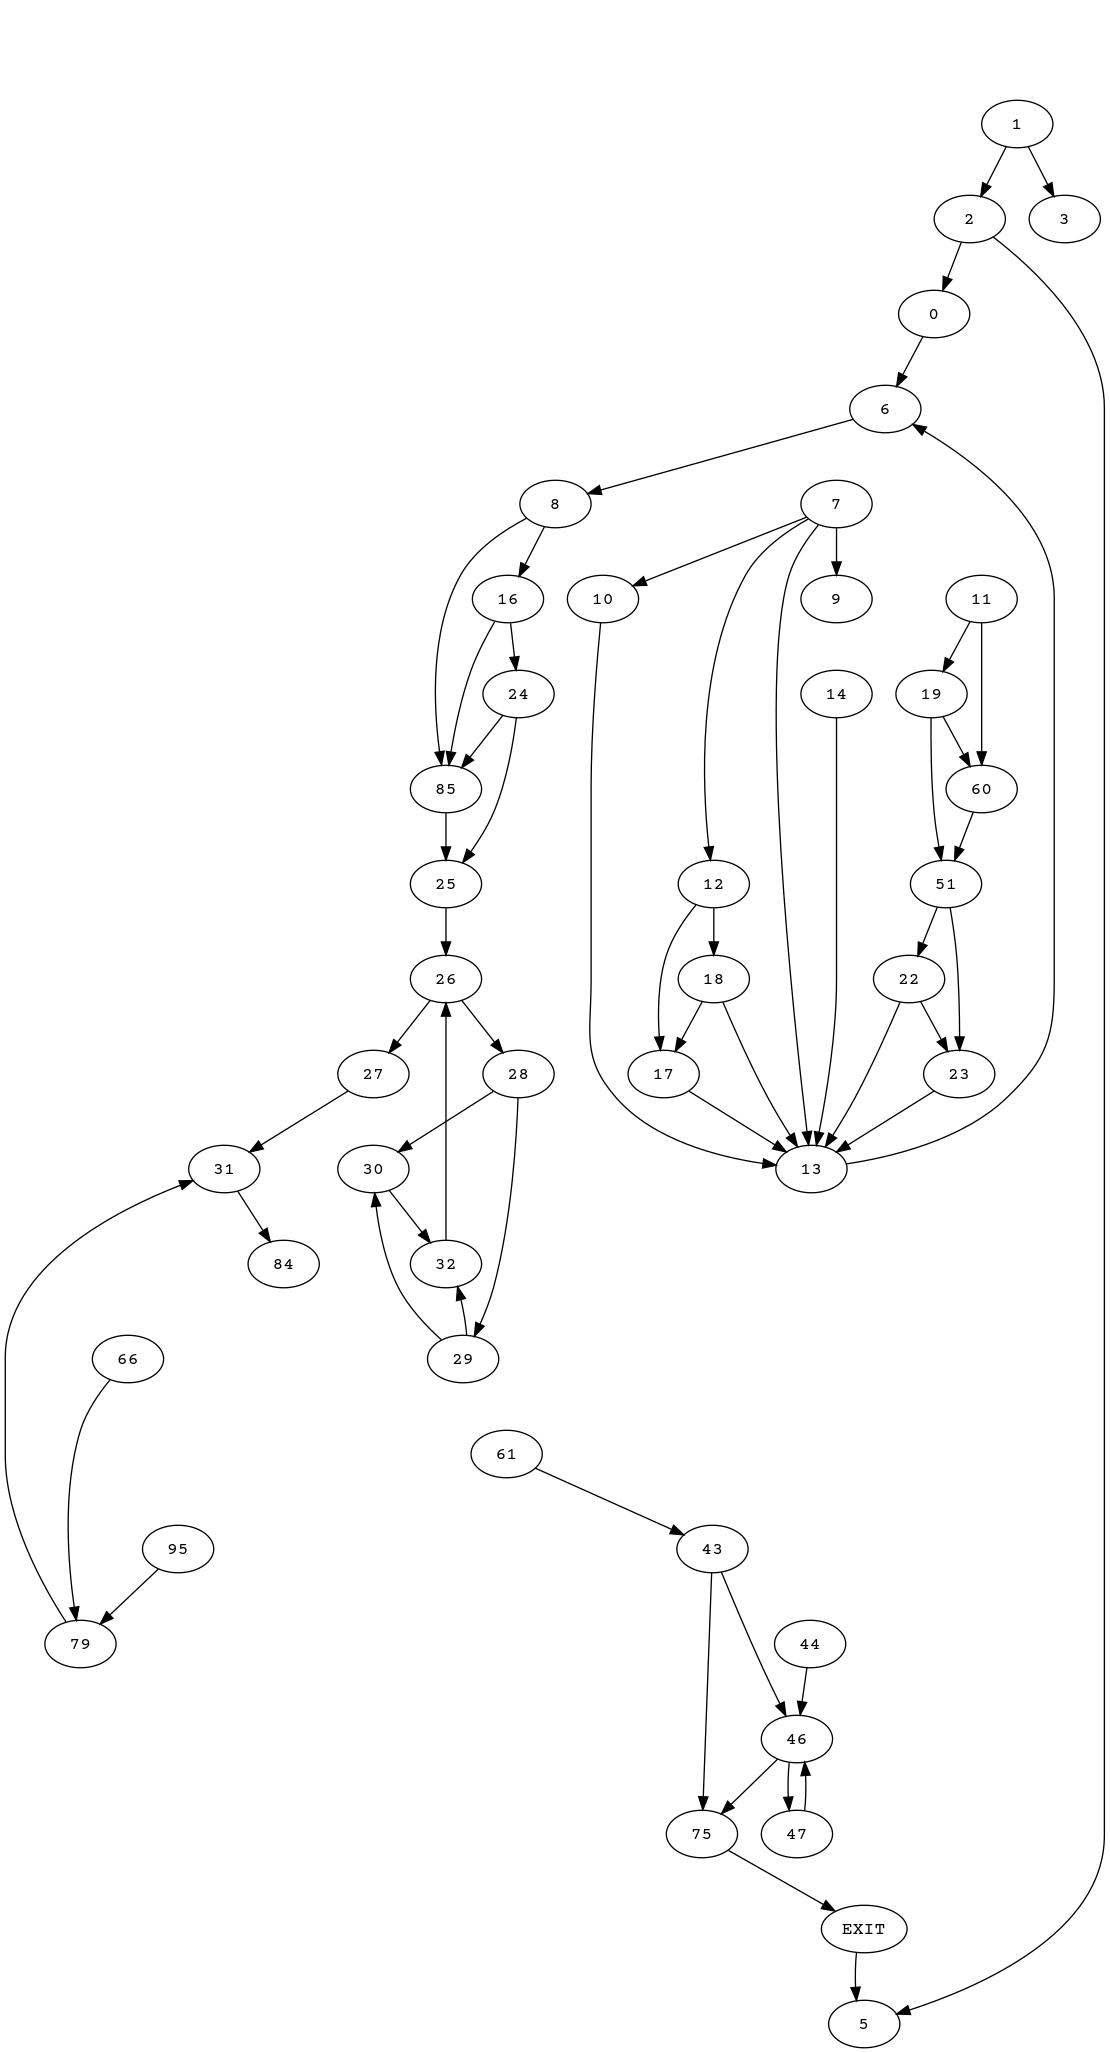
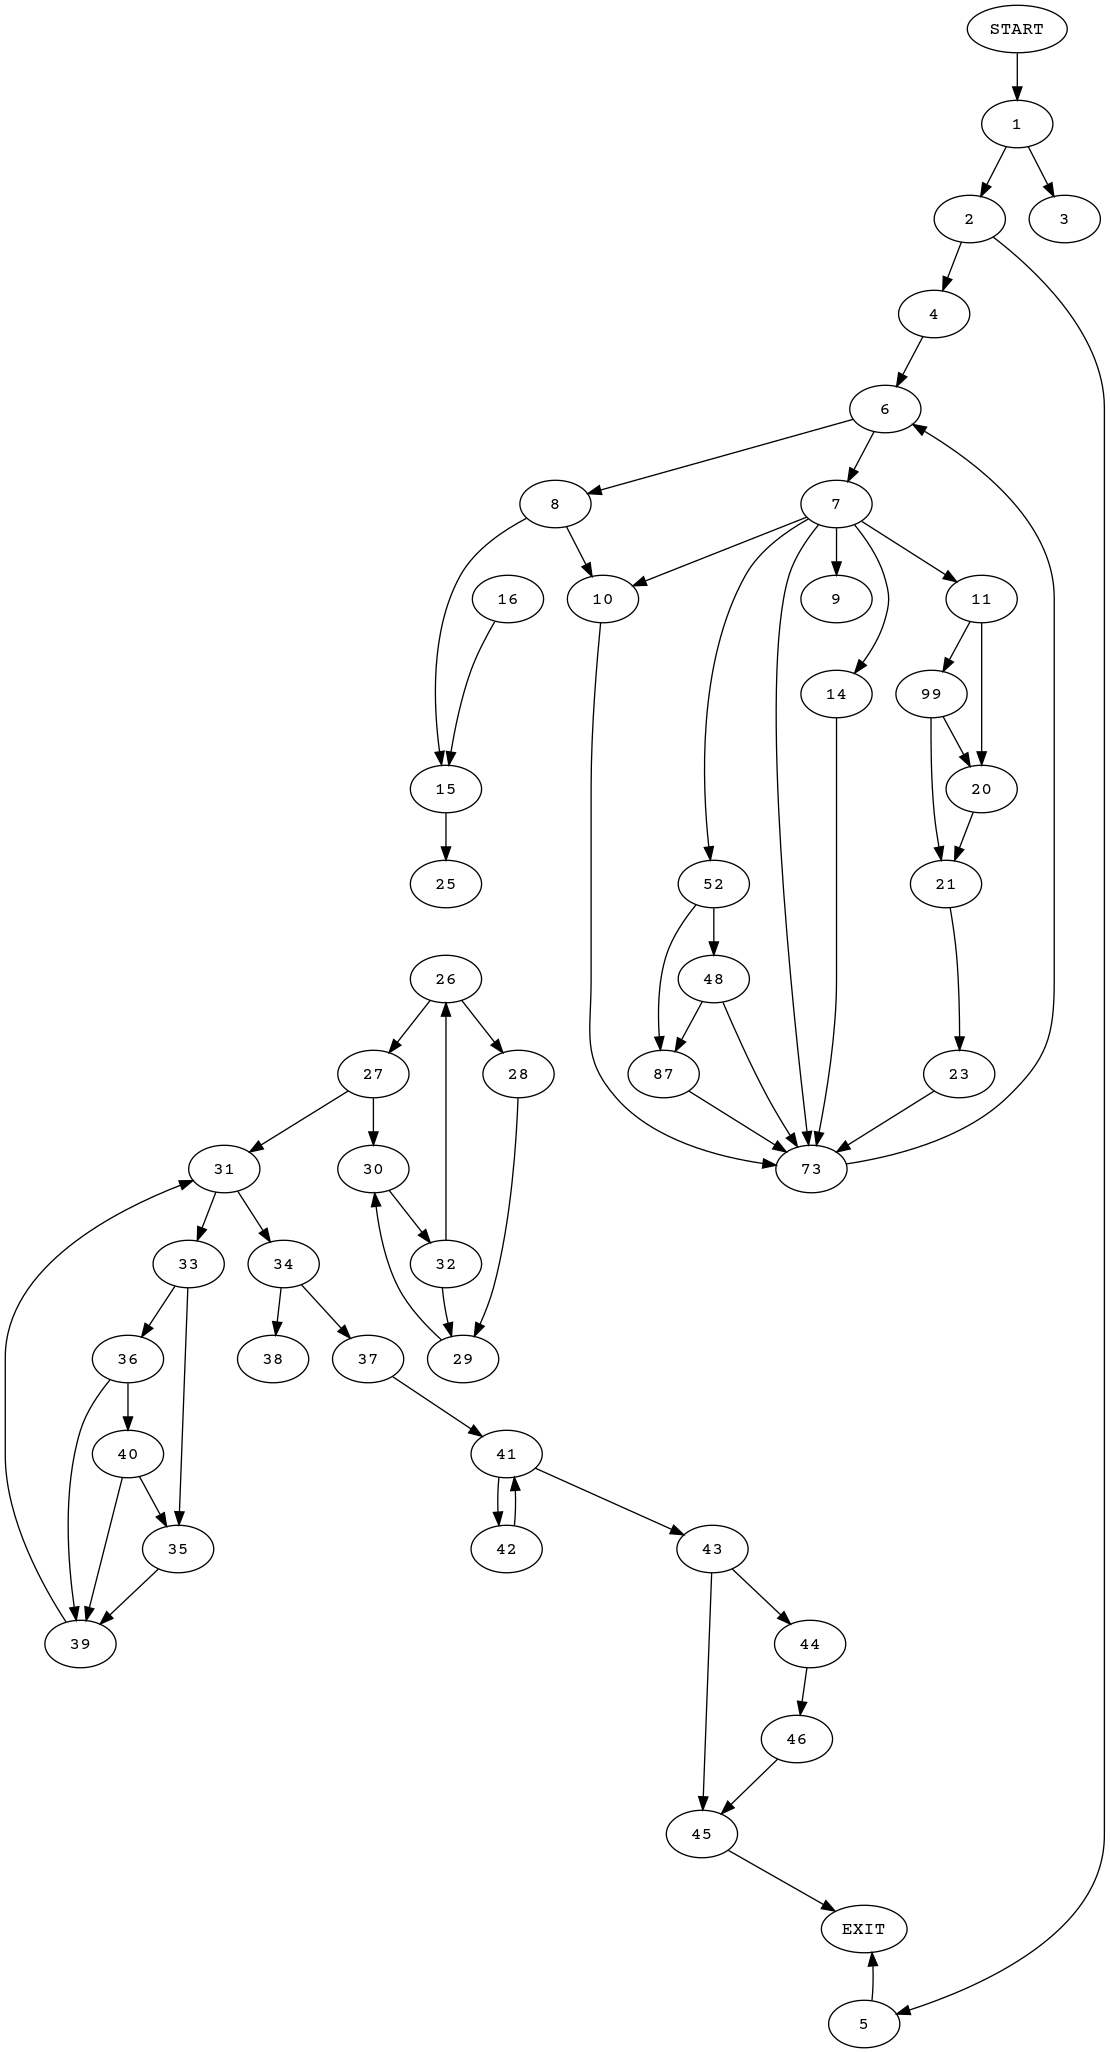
none -> (1017, 29)
(934, 314) -> (934, 314)
none -> (864, 451)
(535, 546) -> (576, 546)
none -> (904, 548)
none -> (888, 592)
(519, 694) -> none
(932, 694) -> (932, 694)
(446, 789) -> (446, 789)
(982, 789) -> (982, 789)
(714, 884) -> (714, 884)
(946, 884) -> (946, 884)
(446, 925) -> none
(714, 979) -> (714, 979)
(909, 979) -> none
(664, 1074) -> (664, 1074)
(456, 1115) -> (373, 1115)
(811, 1169) -> (811, 1169)
none -> (189, 1264)
(284, 1264) -> (284, 1264)
(464, 1317) -> (445, 1306)
(128, 1359) -> (128, 1359)
none -> (273, 1359)
none -> (368, 1359)
none -> (128, 1454)
(507, 1454) -> (507, 1454)
(178, 1549) -> (178, 1549)
none -> (507, 1549)
(750, 1638) -> (756, 1592)
(80, 1644) -> (80, 1644)
(702, 1834) -> (702, 1834)
(797, 1834) -> none
(855, 1970) -> (873, 1983)
